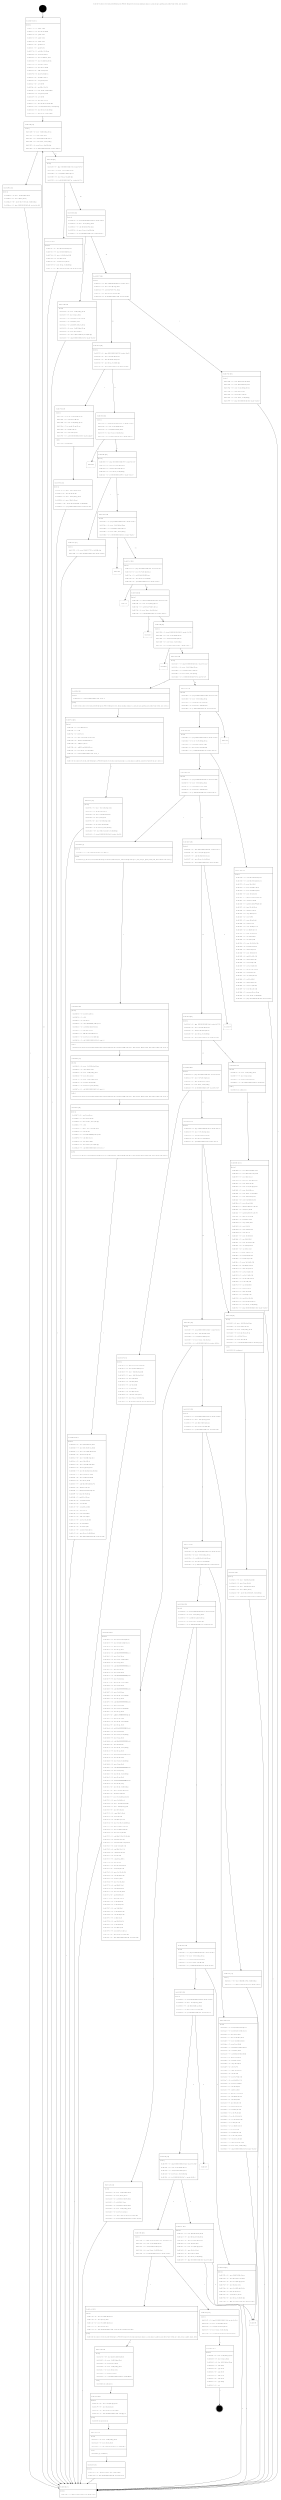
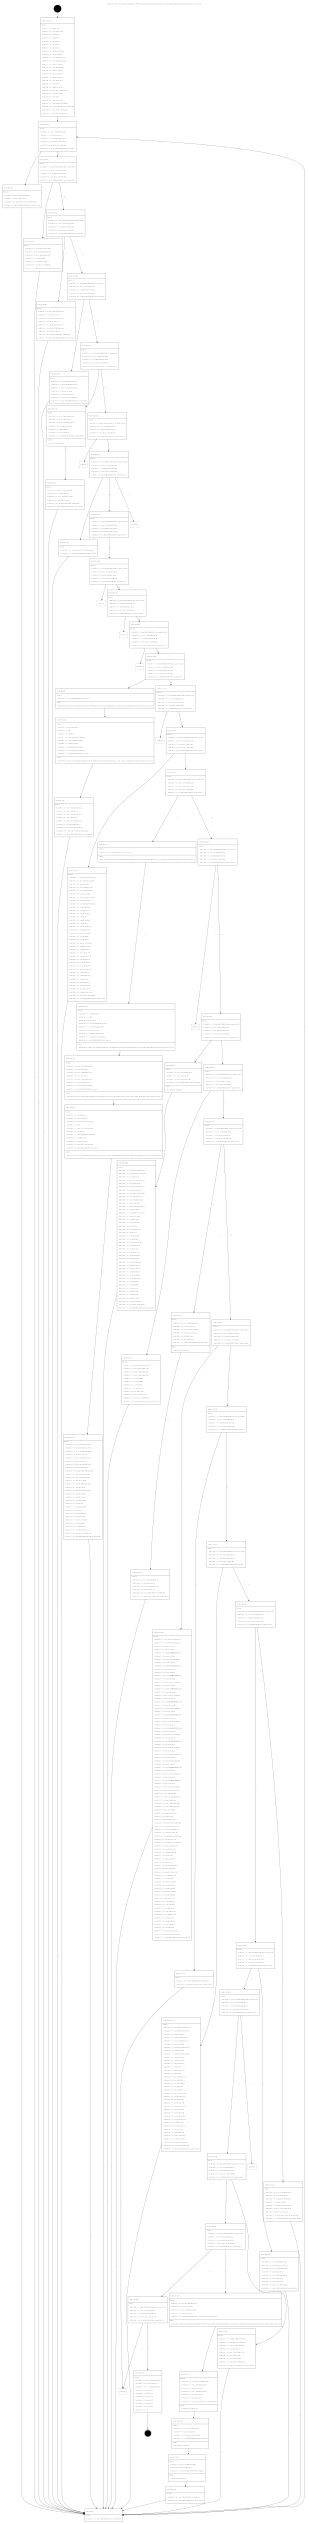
(117, 553) -> (124, 499)
(215, 2304) -> (133, 2355)
